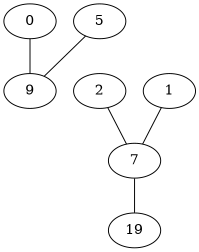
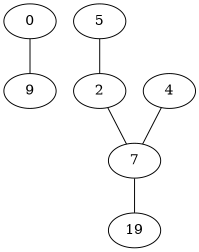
(65, 56) -> (100, 56)
(169, 91) -> (169, 91)
